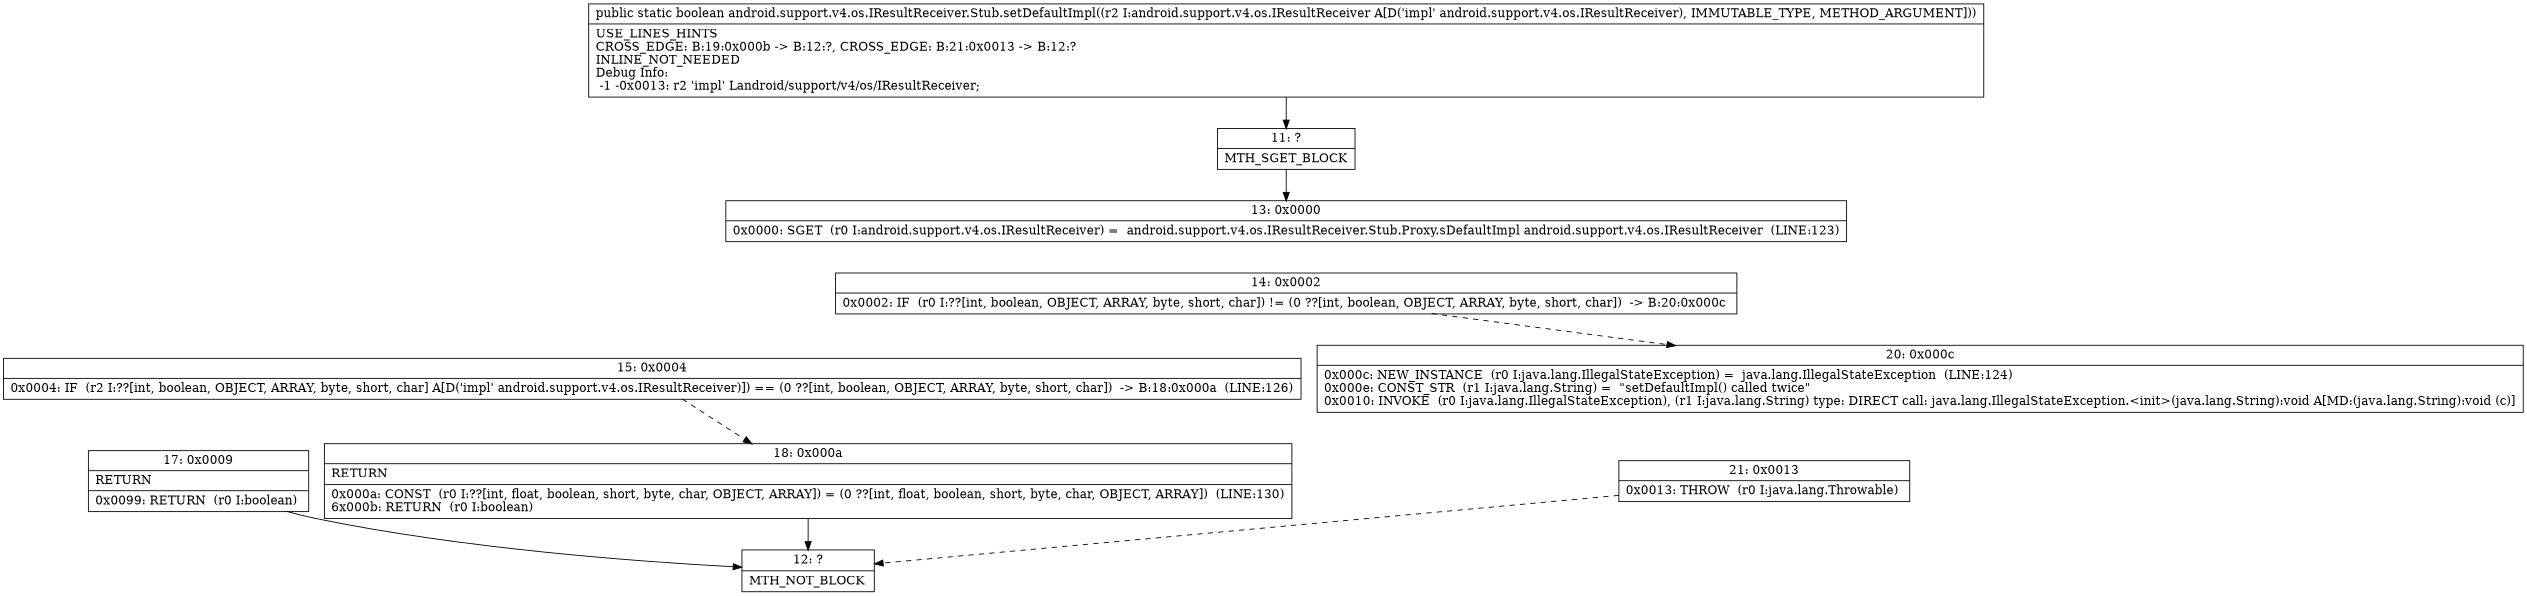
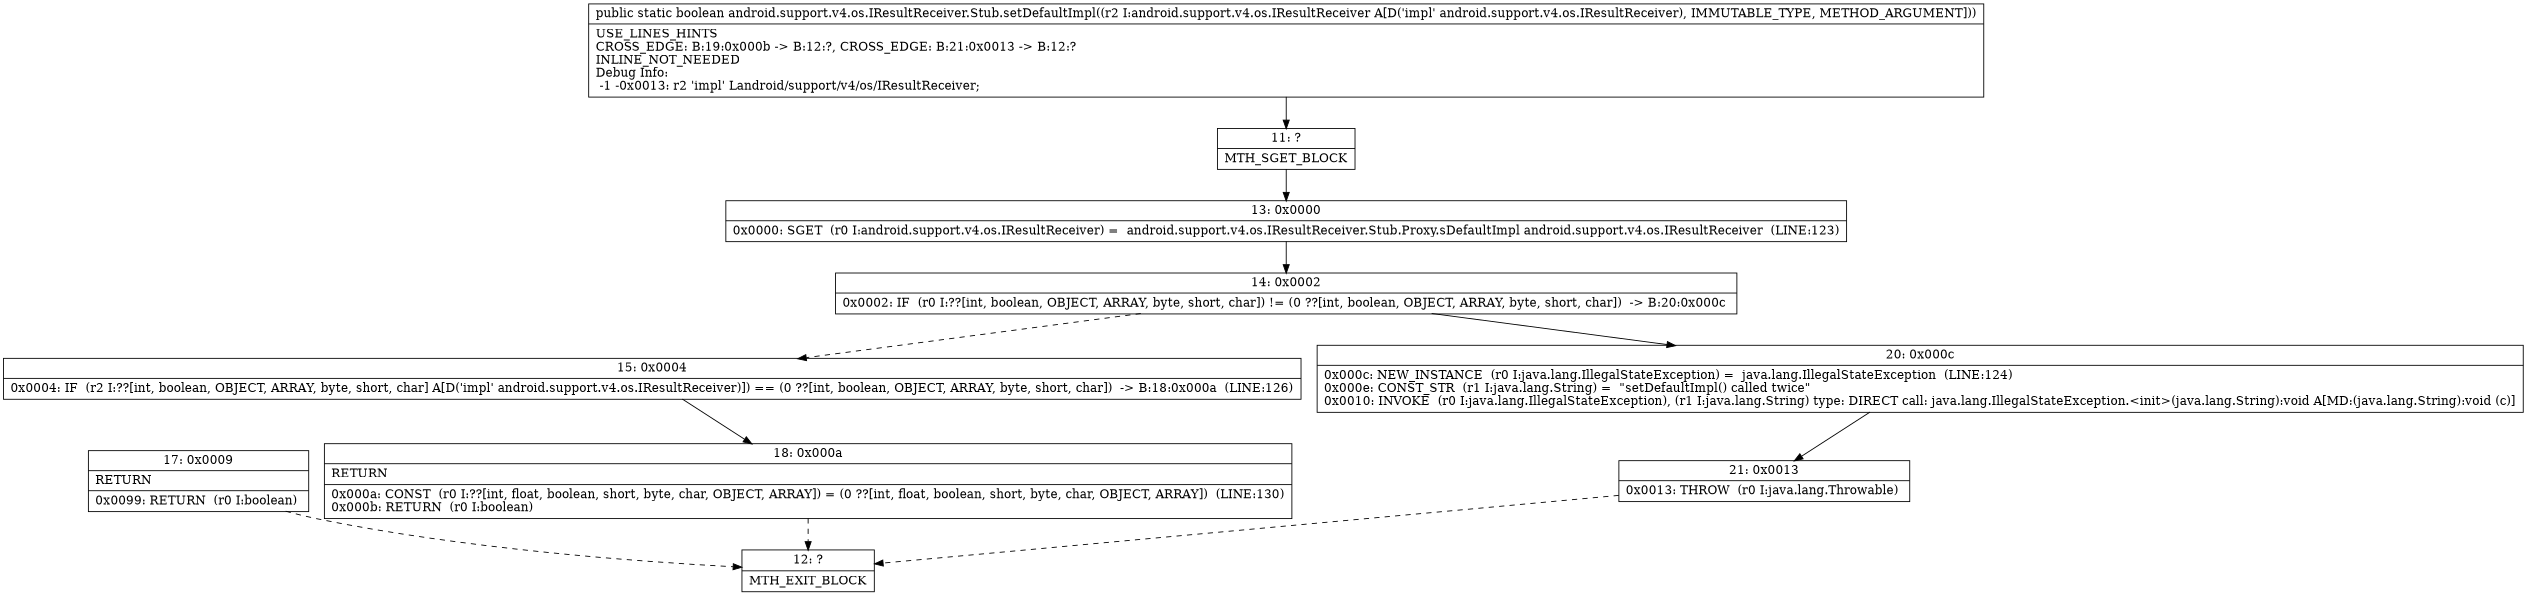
none -> (1286, 253)
(1549, 329) -> (1549, 329)
none -> (974, 336)
(713, 419) -> (713, 419)
none -> (1836, 434)
(435, 508) -> (435, 508)
(808, 530) -> (808, 530)
(508, 548) -> (508, 548)
(807, 581) -> (808, 581)
